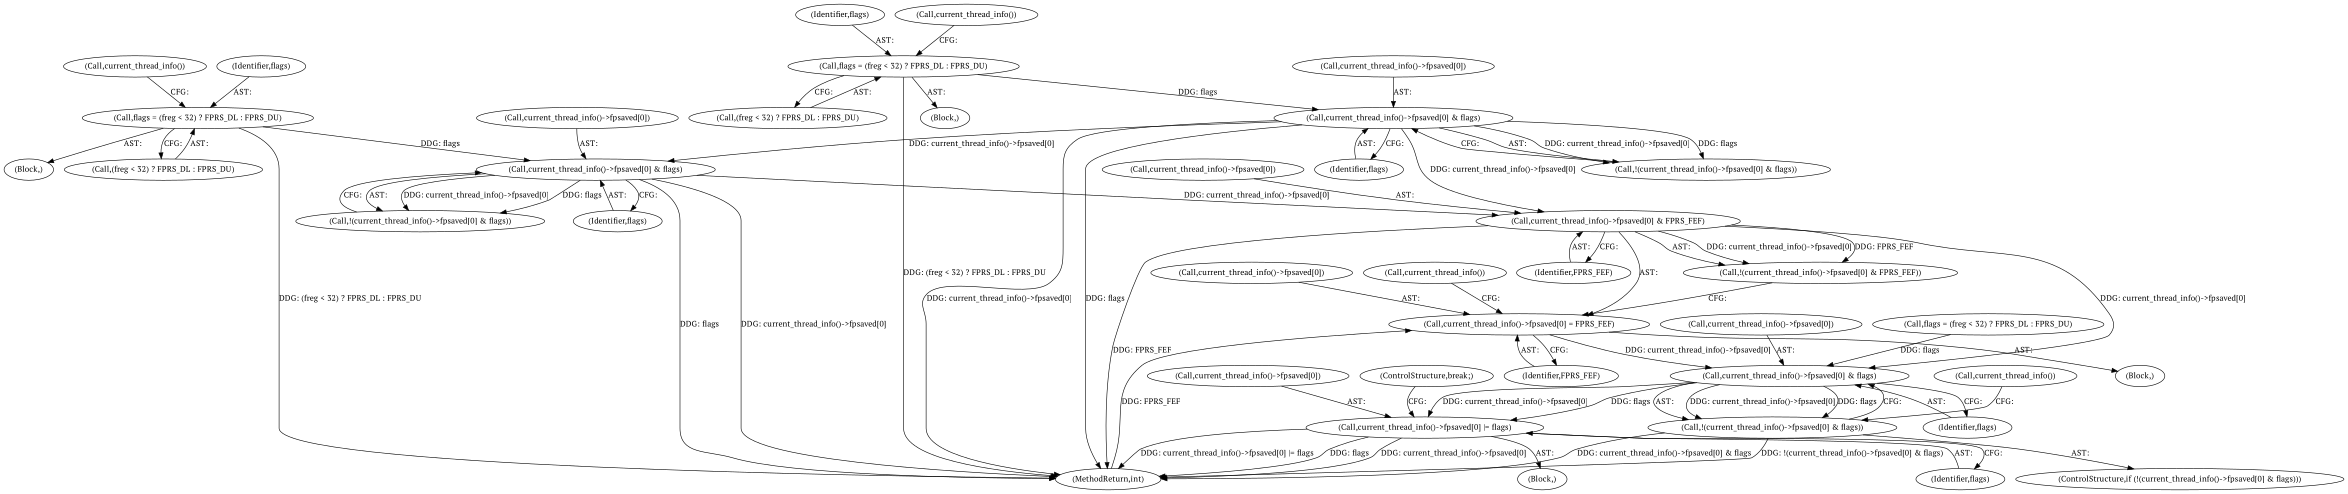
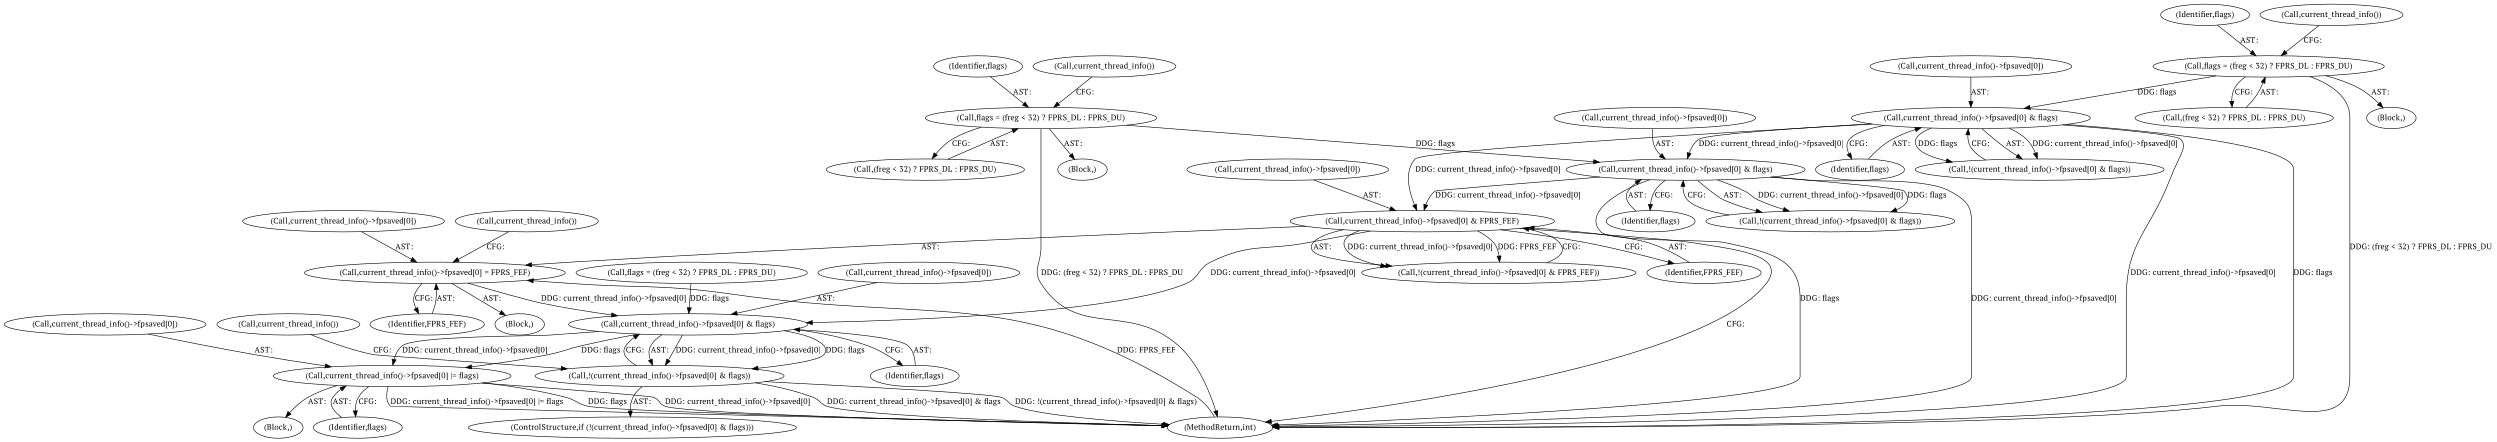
(1680, 300) -> (1559, 242)
(1143, 350) -> (1737, 324)
(1427, 376) -> none
